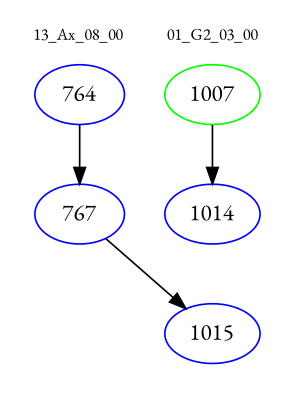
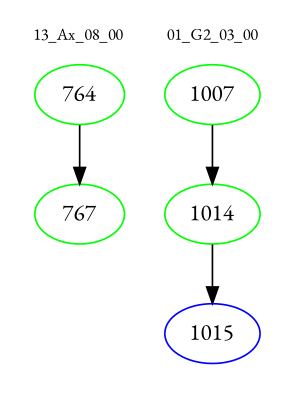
(80, 95) -> (80, 95)
(80, 214) -> (80, 214)
(212, 214) -> (212, 214)
(139, 268) -> (212, 266)
